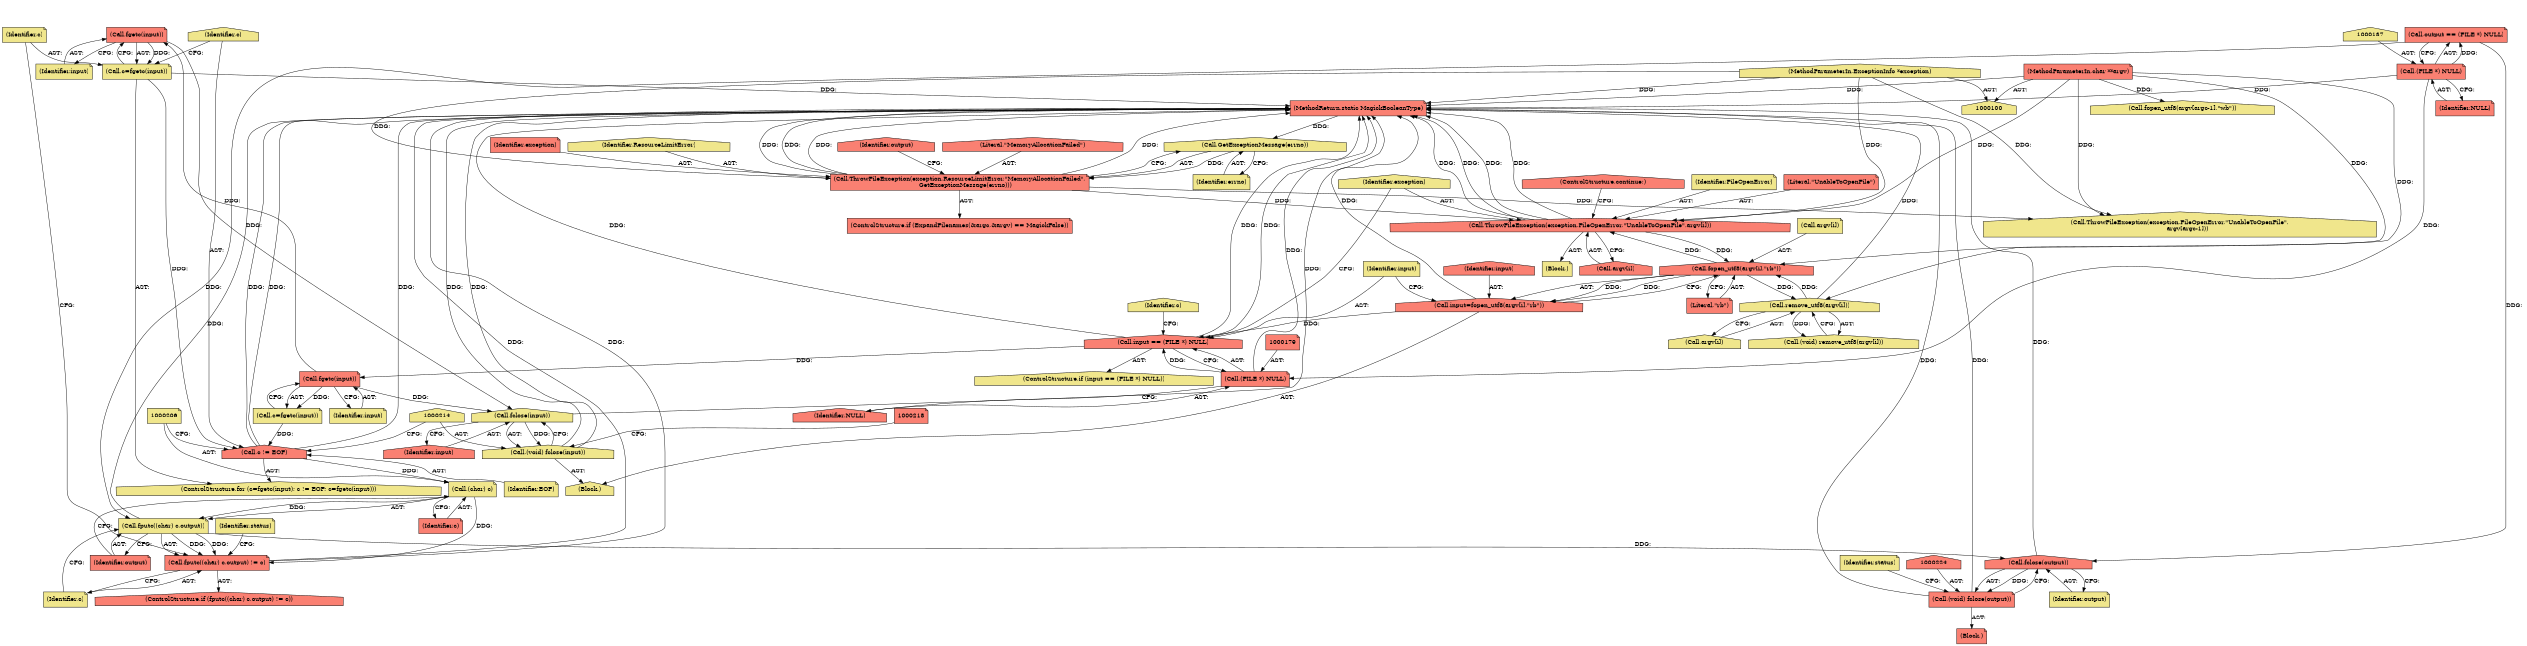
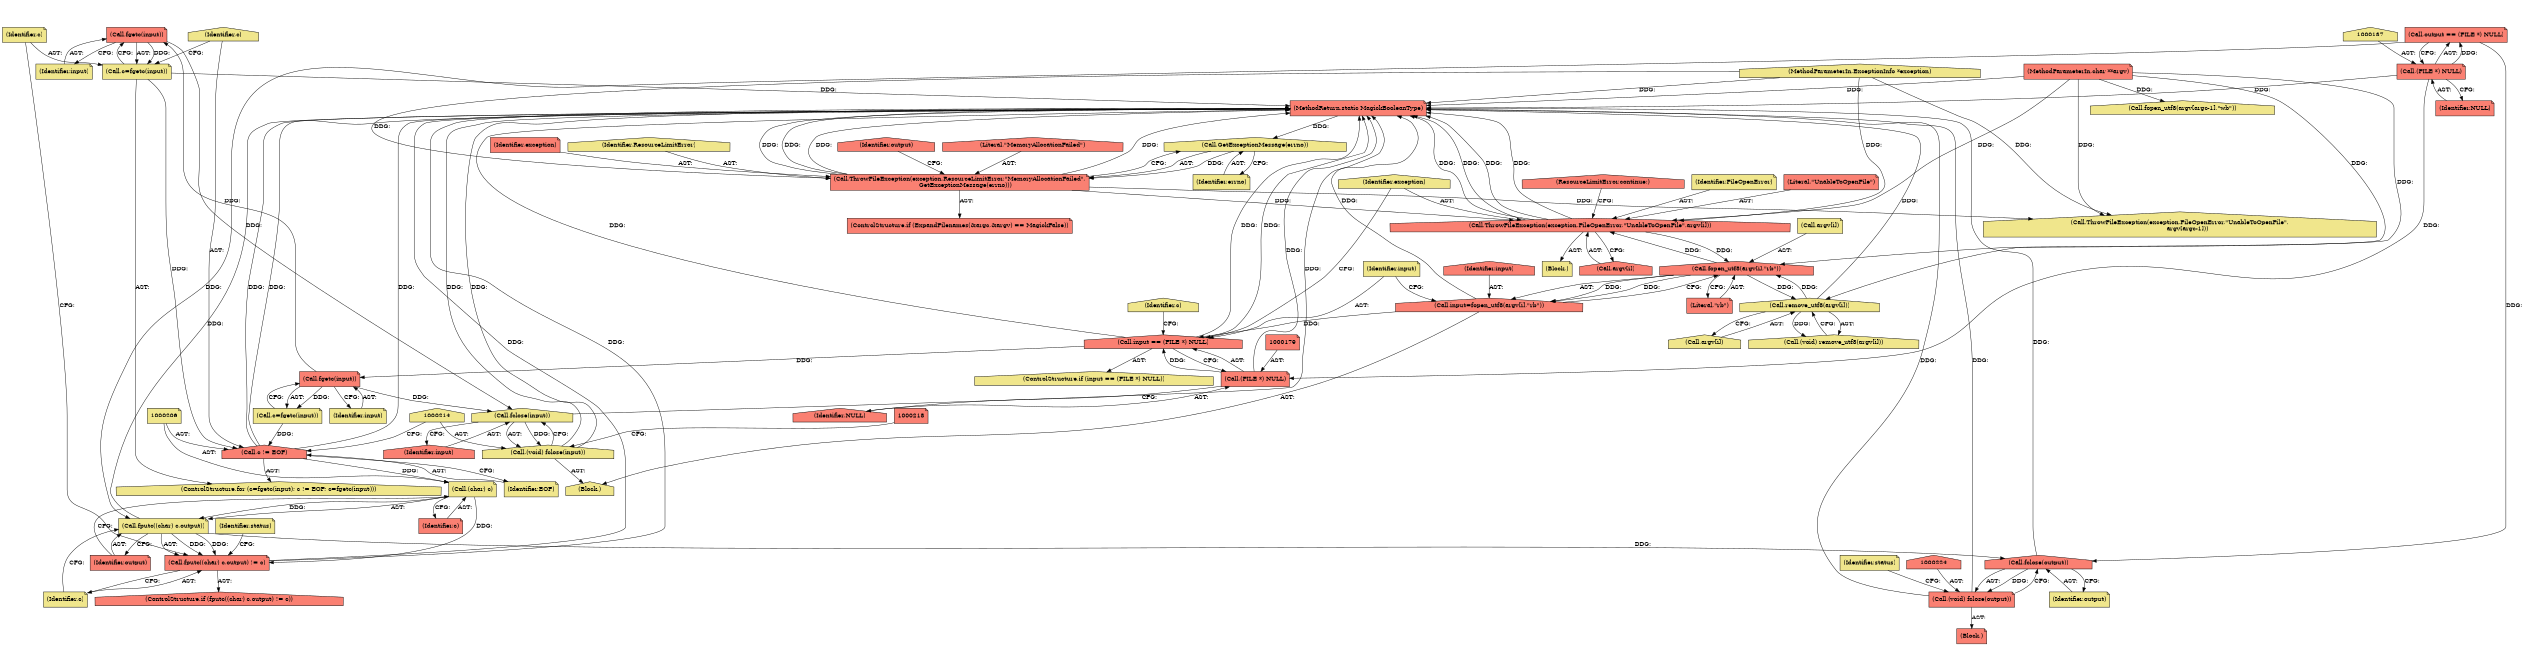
(1989, 108) -> none
(1603, 182) -> (1603, 182)
(184, 434) -> (184, 434)
none -> (421, 464)
